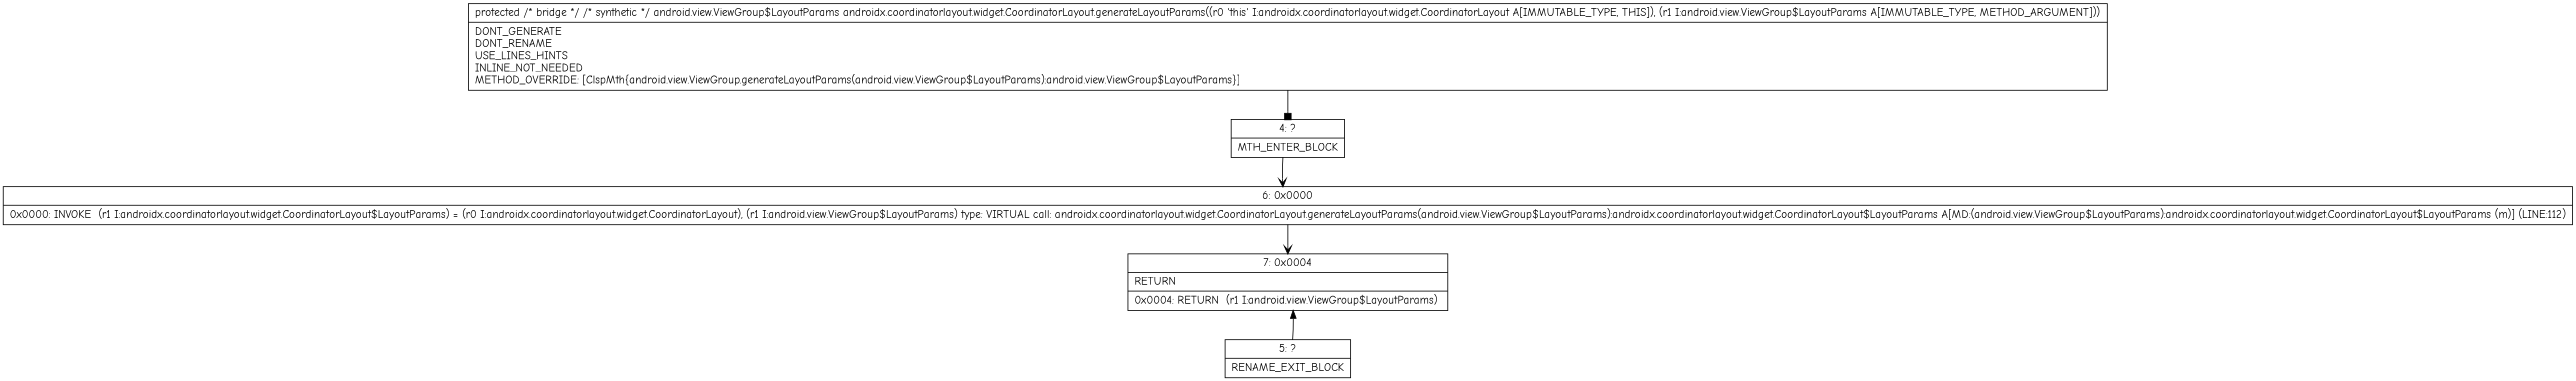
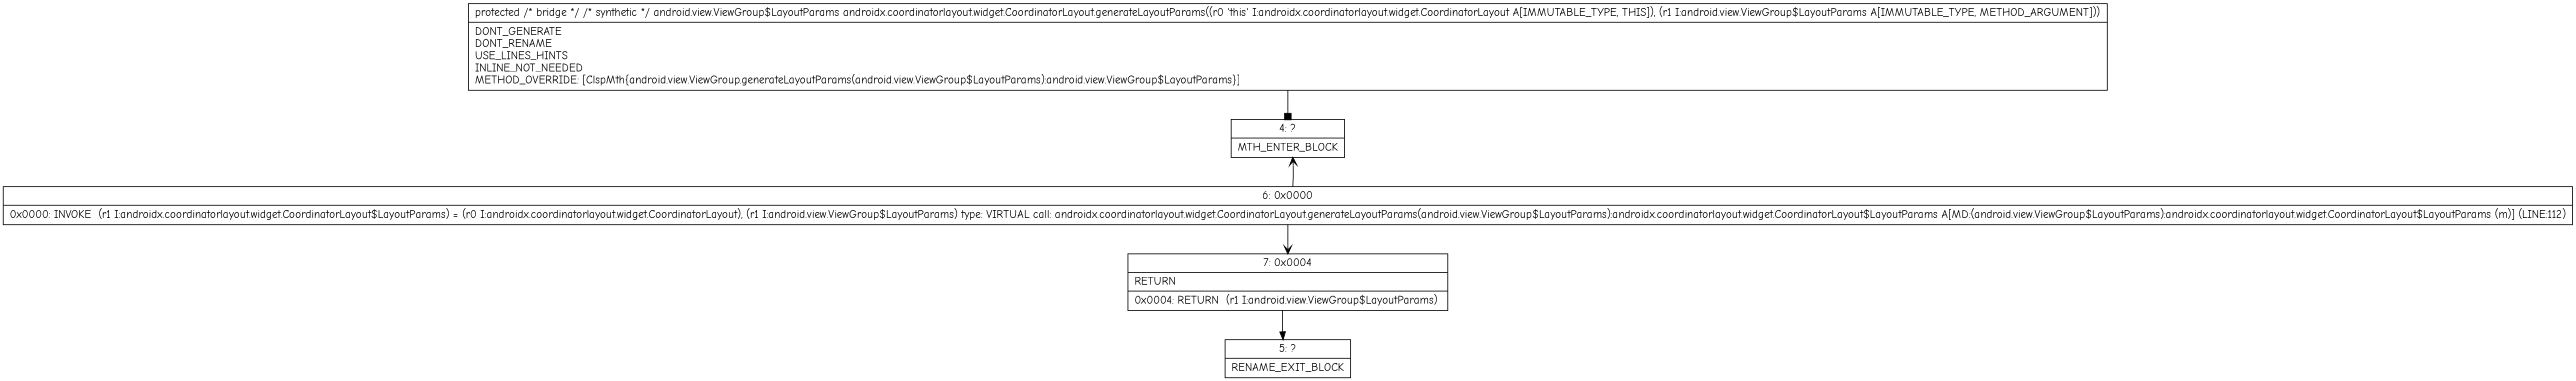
(1282, 168) -> (1293, 176)
(1293, 329) -> (1282, 321)
